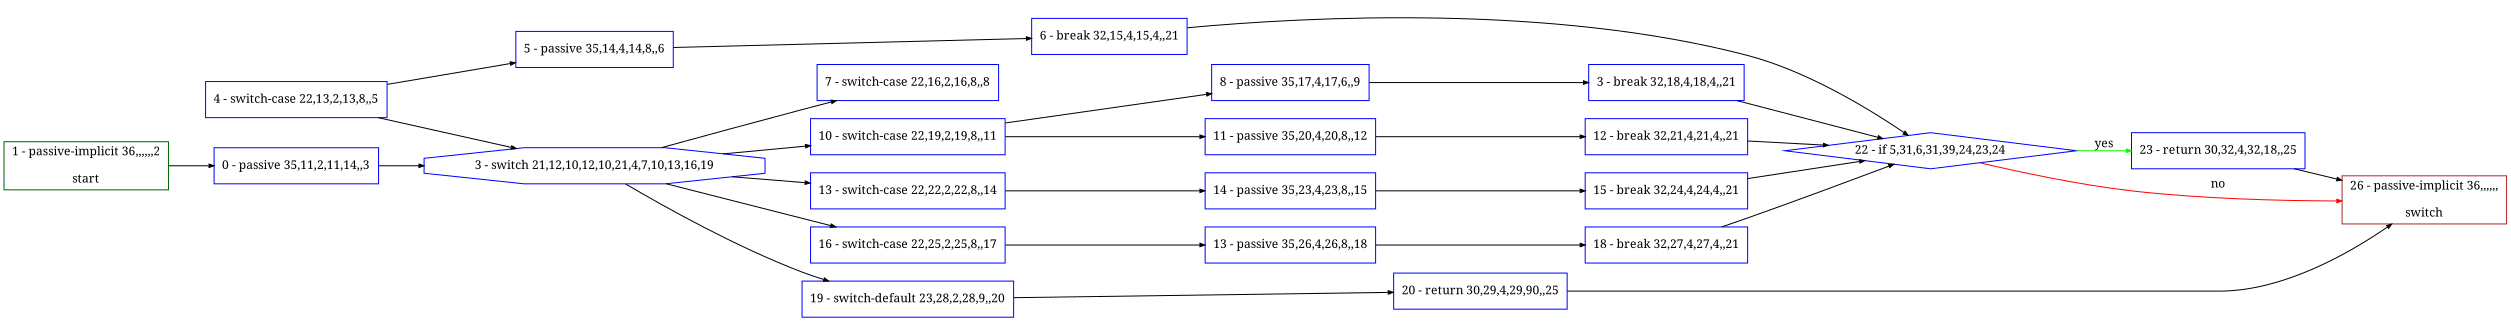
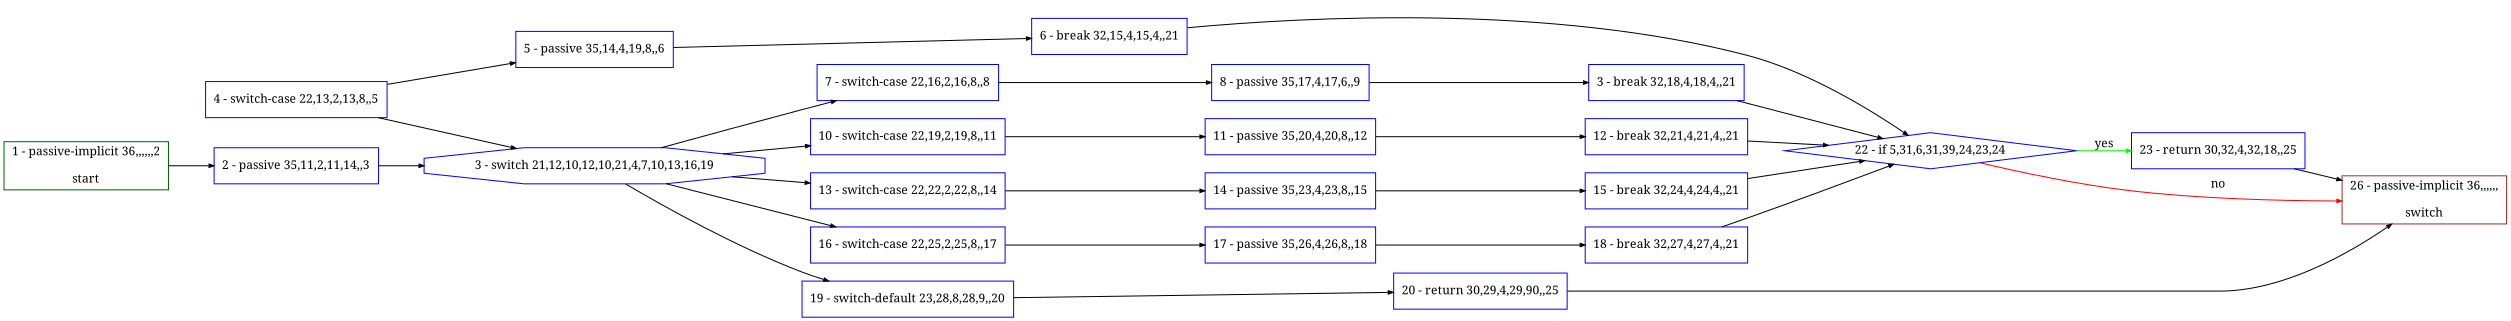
(595, 49) -> (595, 49)
(1106, 109) -> (1103, 83)
(296, 166) -> (296, 166)
(1290, 245) -> (1290, 245)
(908, 299) -> (908, 299)
